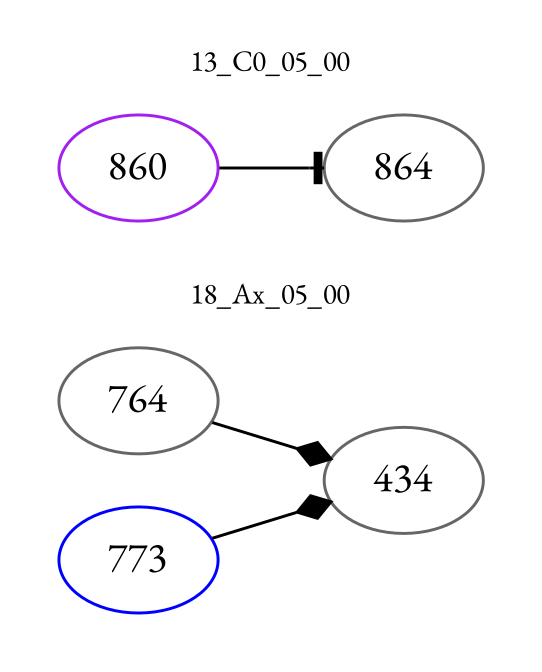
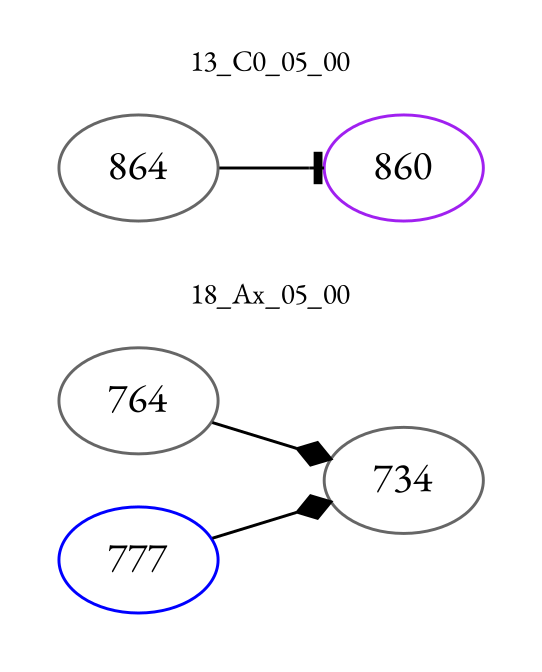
(264, 168) -> (264, 168)
(404, 480) -> (404, 480)
(139, 560) -> (139, 560)
